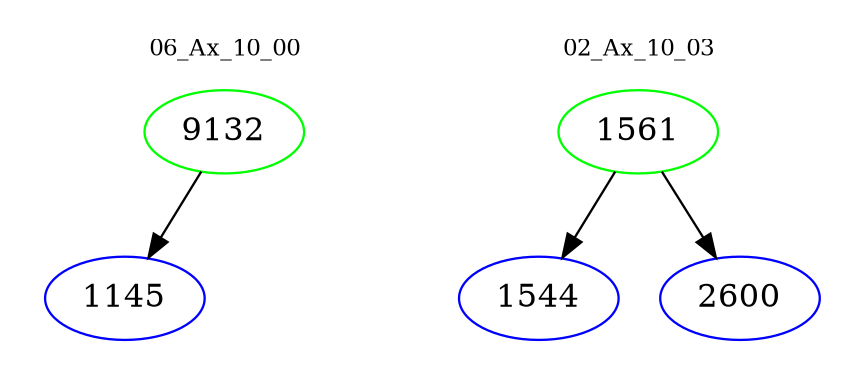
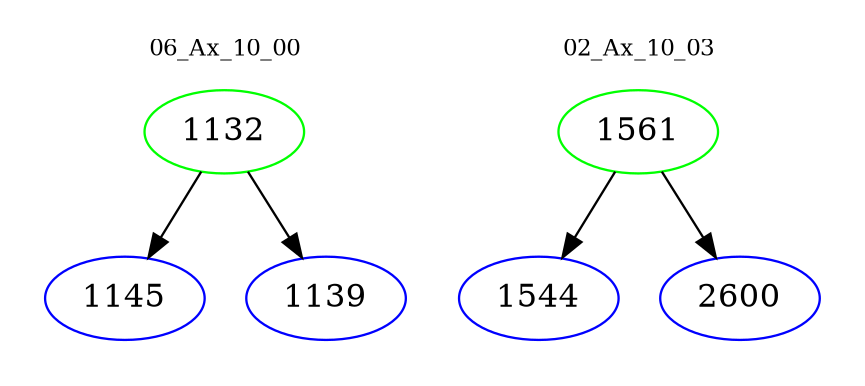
(224, 132) -> (224, 132)
none -> (326, 298)
